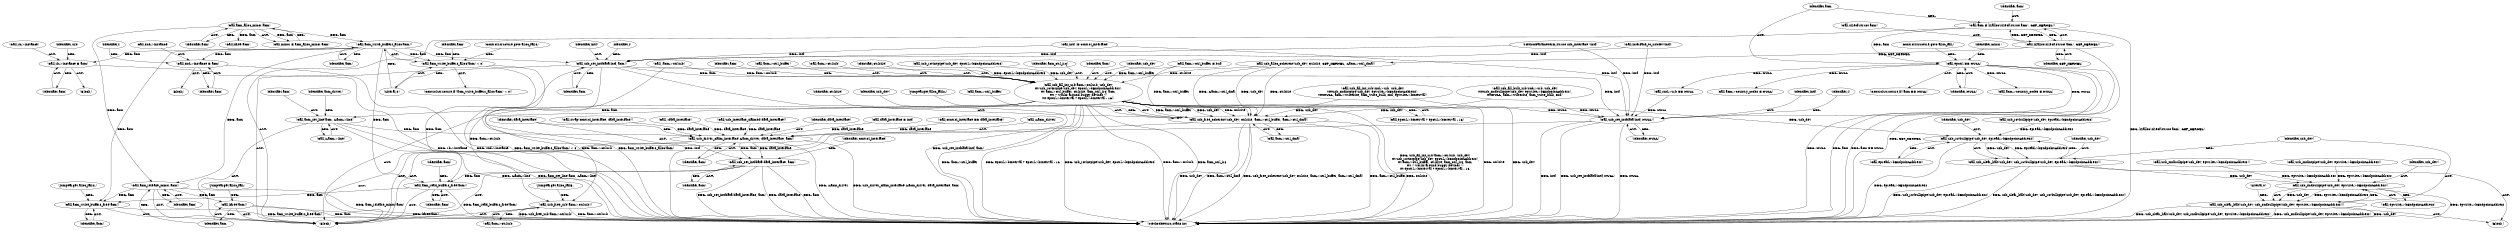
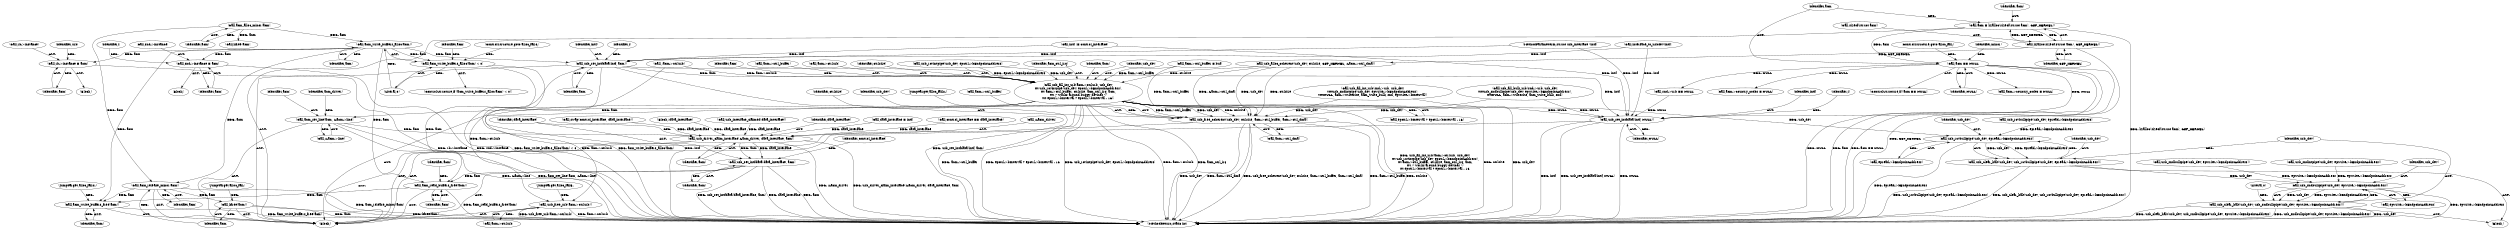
(302, 45) -> none
(1964, 64) -> (1964, 64)
(675, 120) -> (675, 120)
